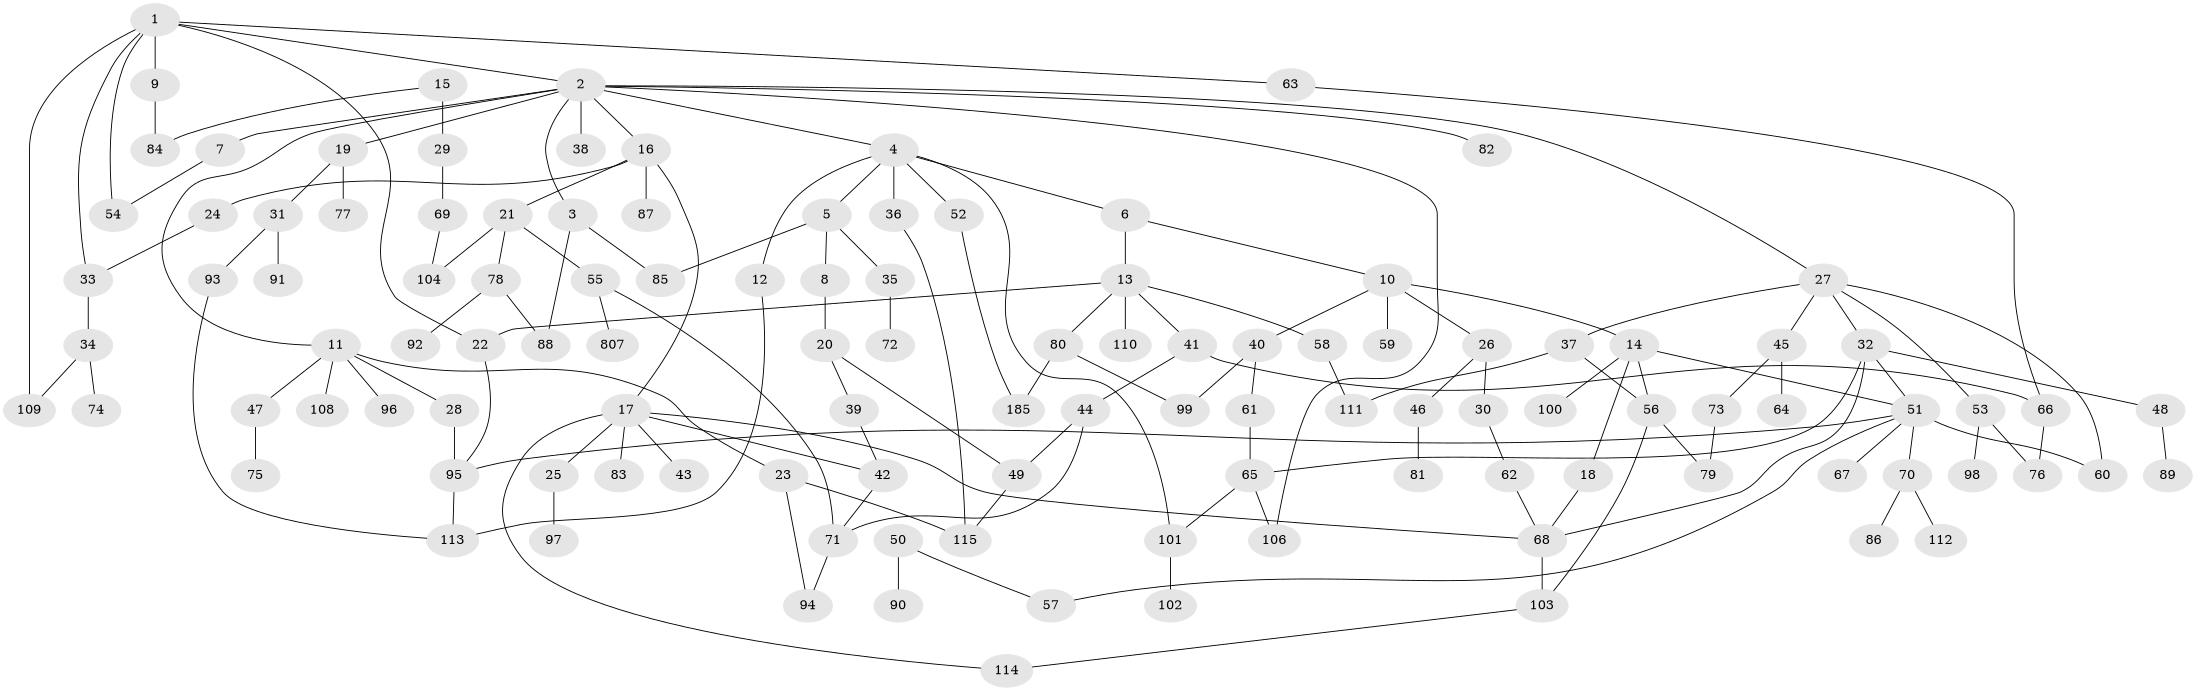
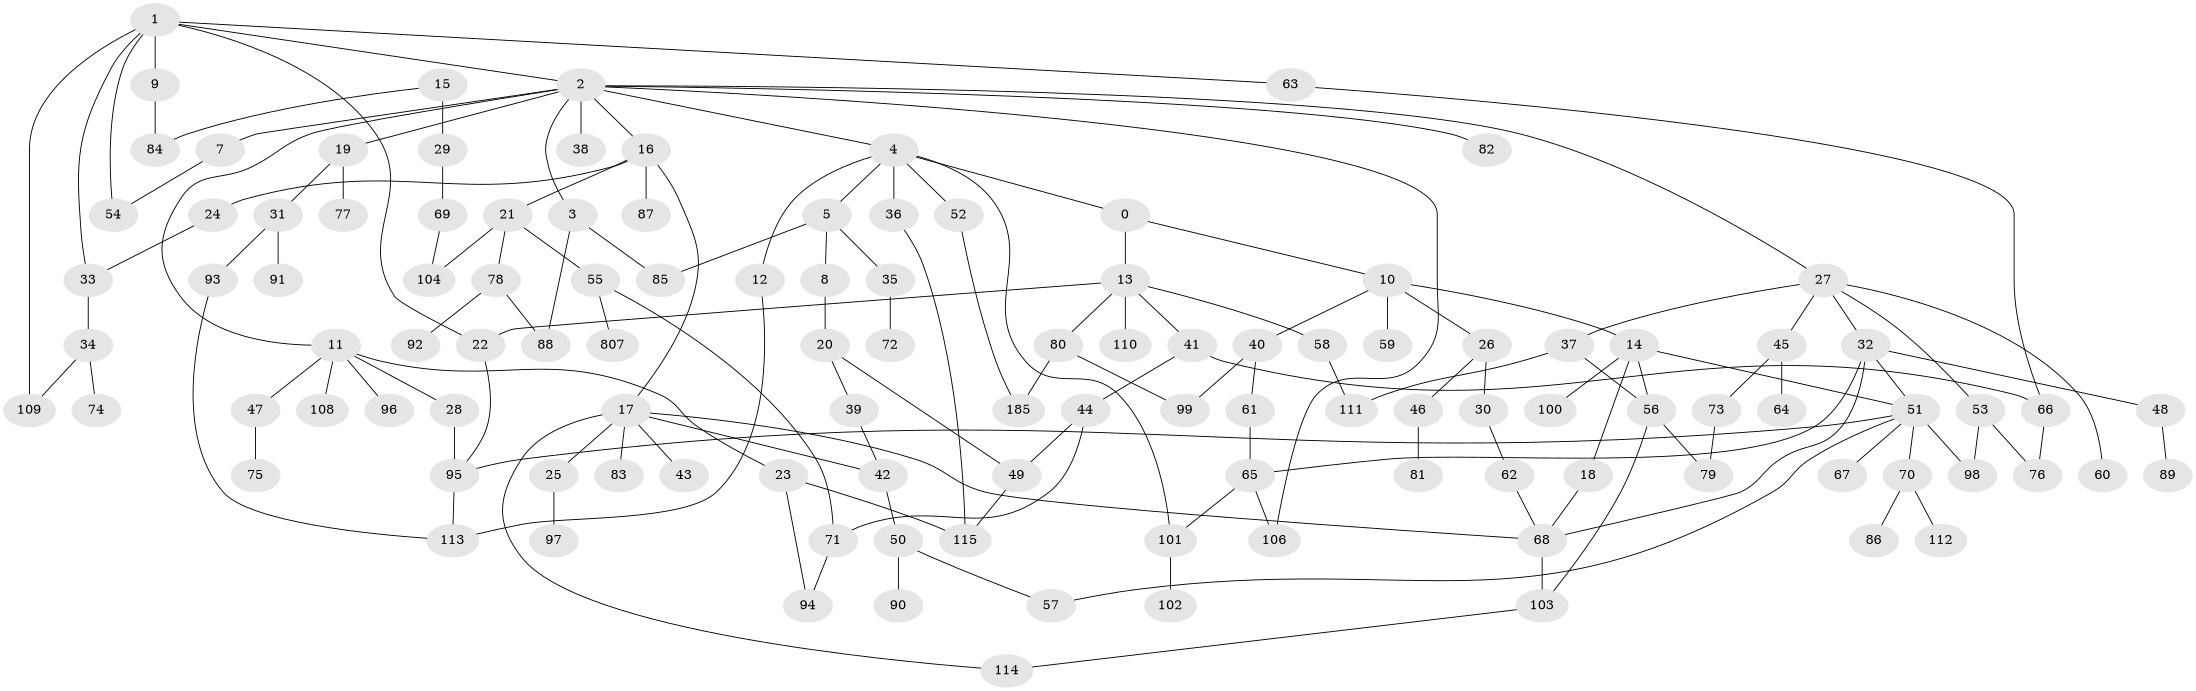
(1125, 215) -> (1125, 215)
(1998, 441) -> (1944, 443)
(858, 508) -> (889, 503)
